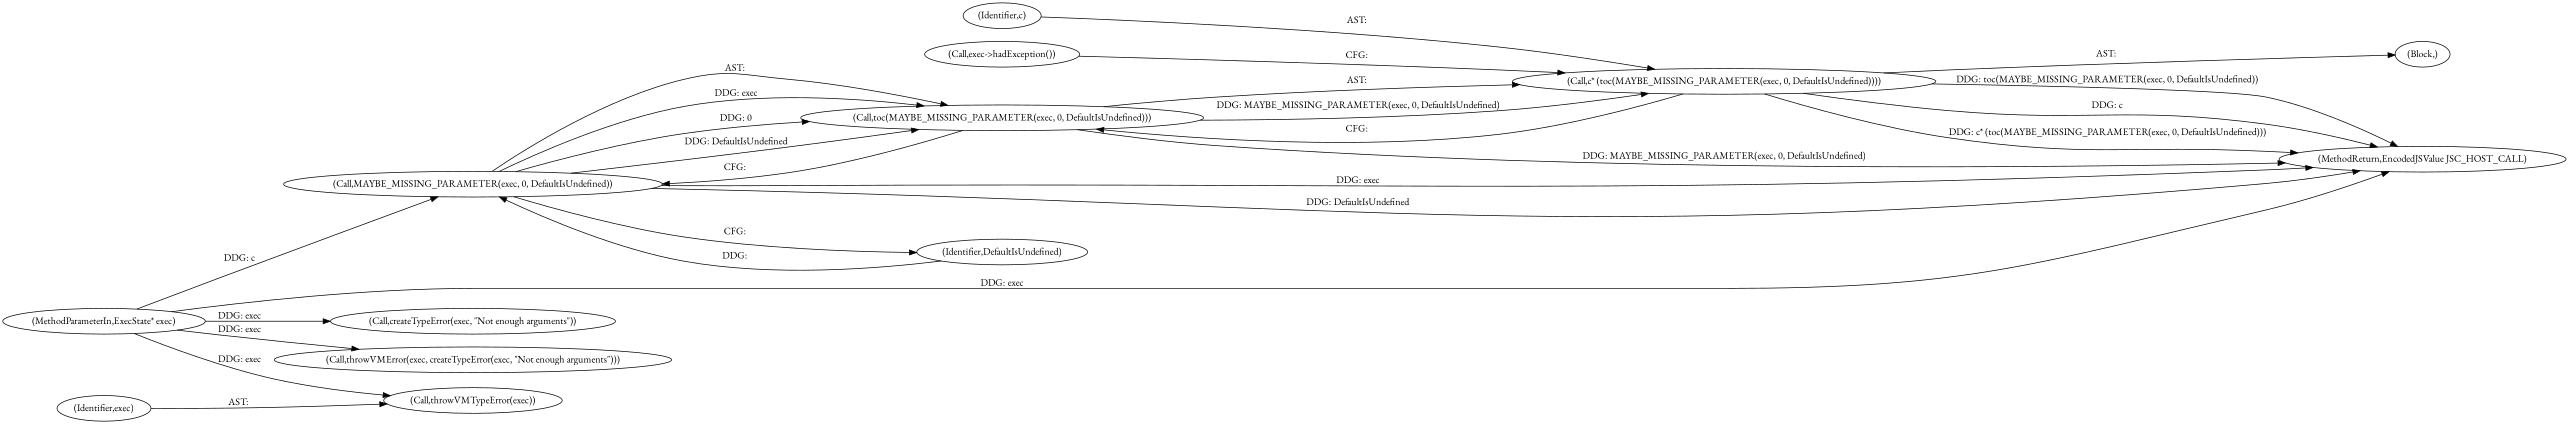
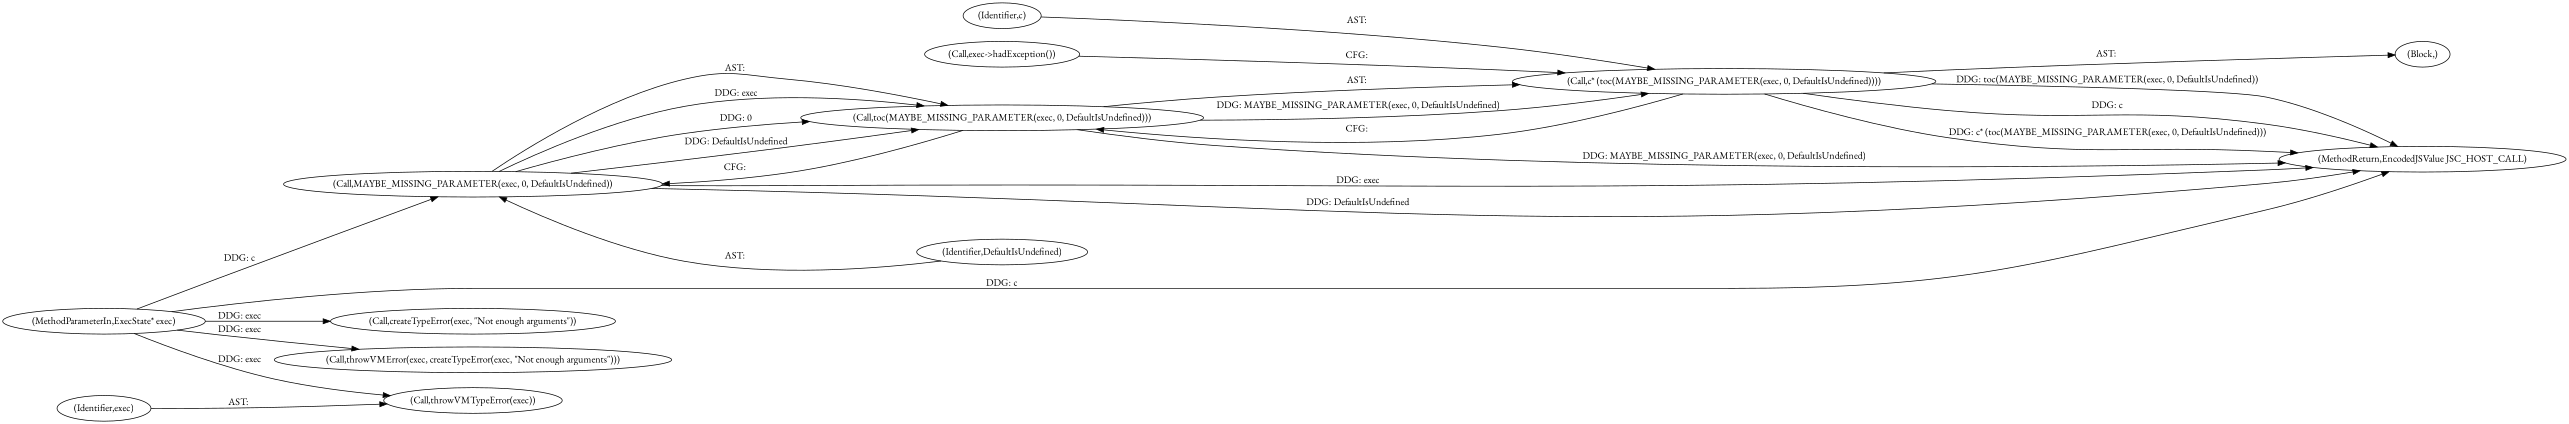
(709, 240) -> none
(736, 256) -> (736, 256)
(1002, 283) -> (1002, 283)
